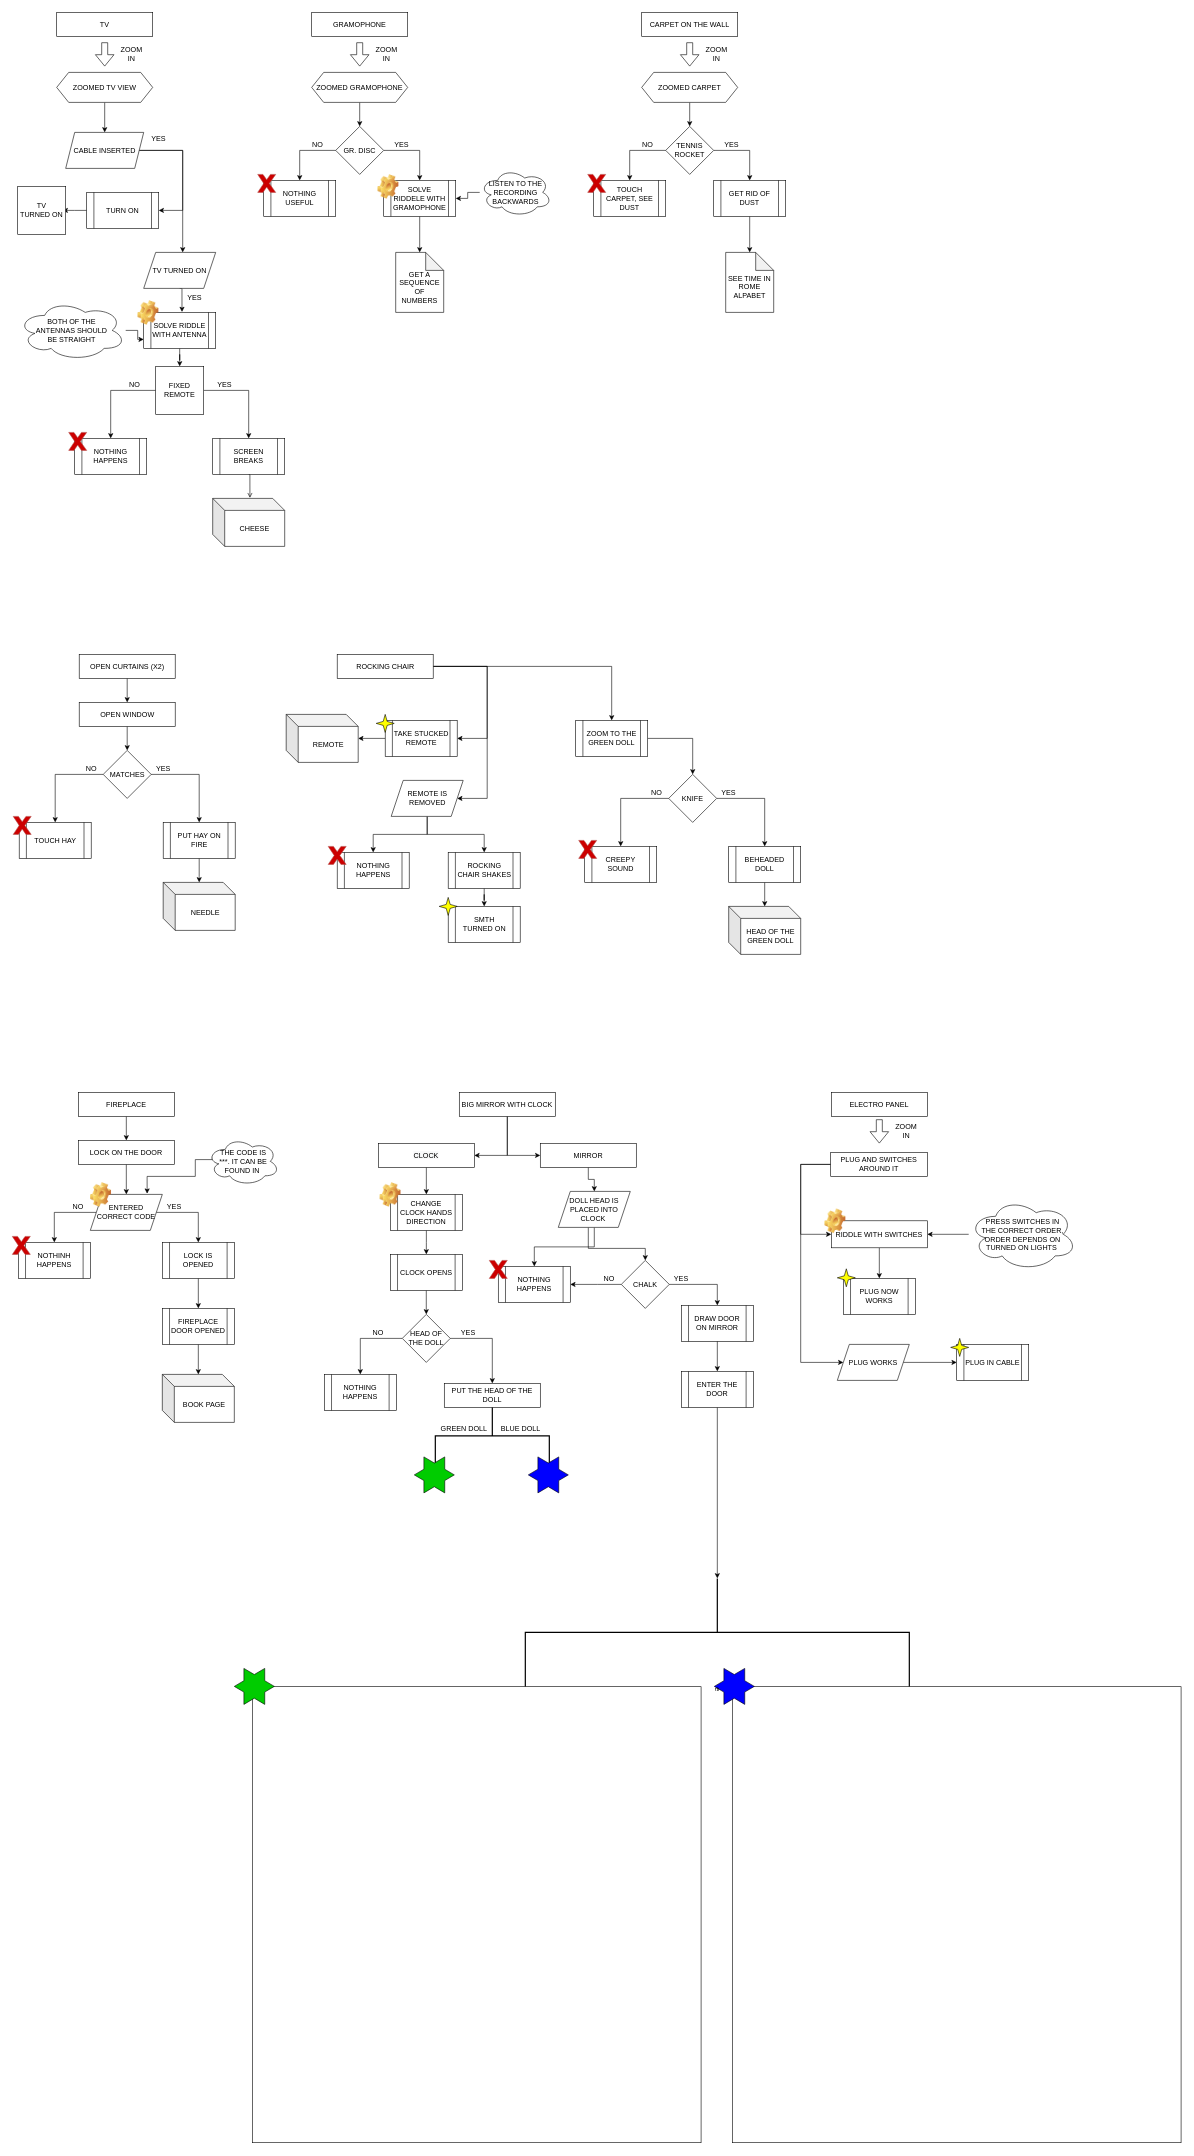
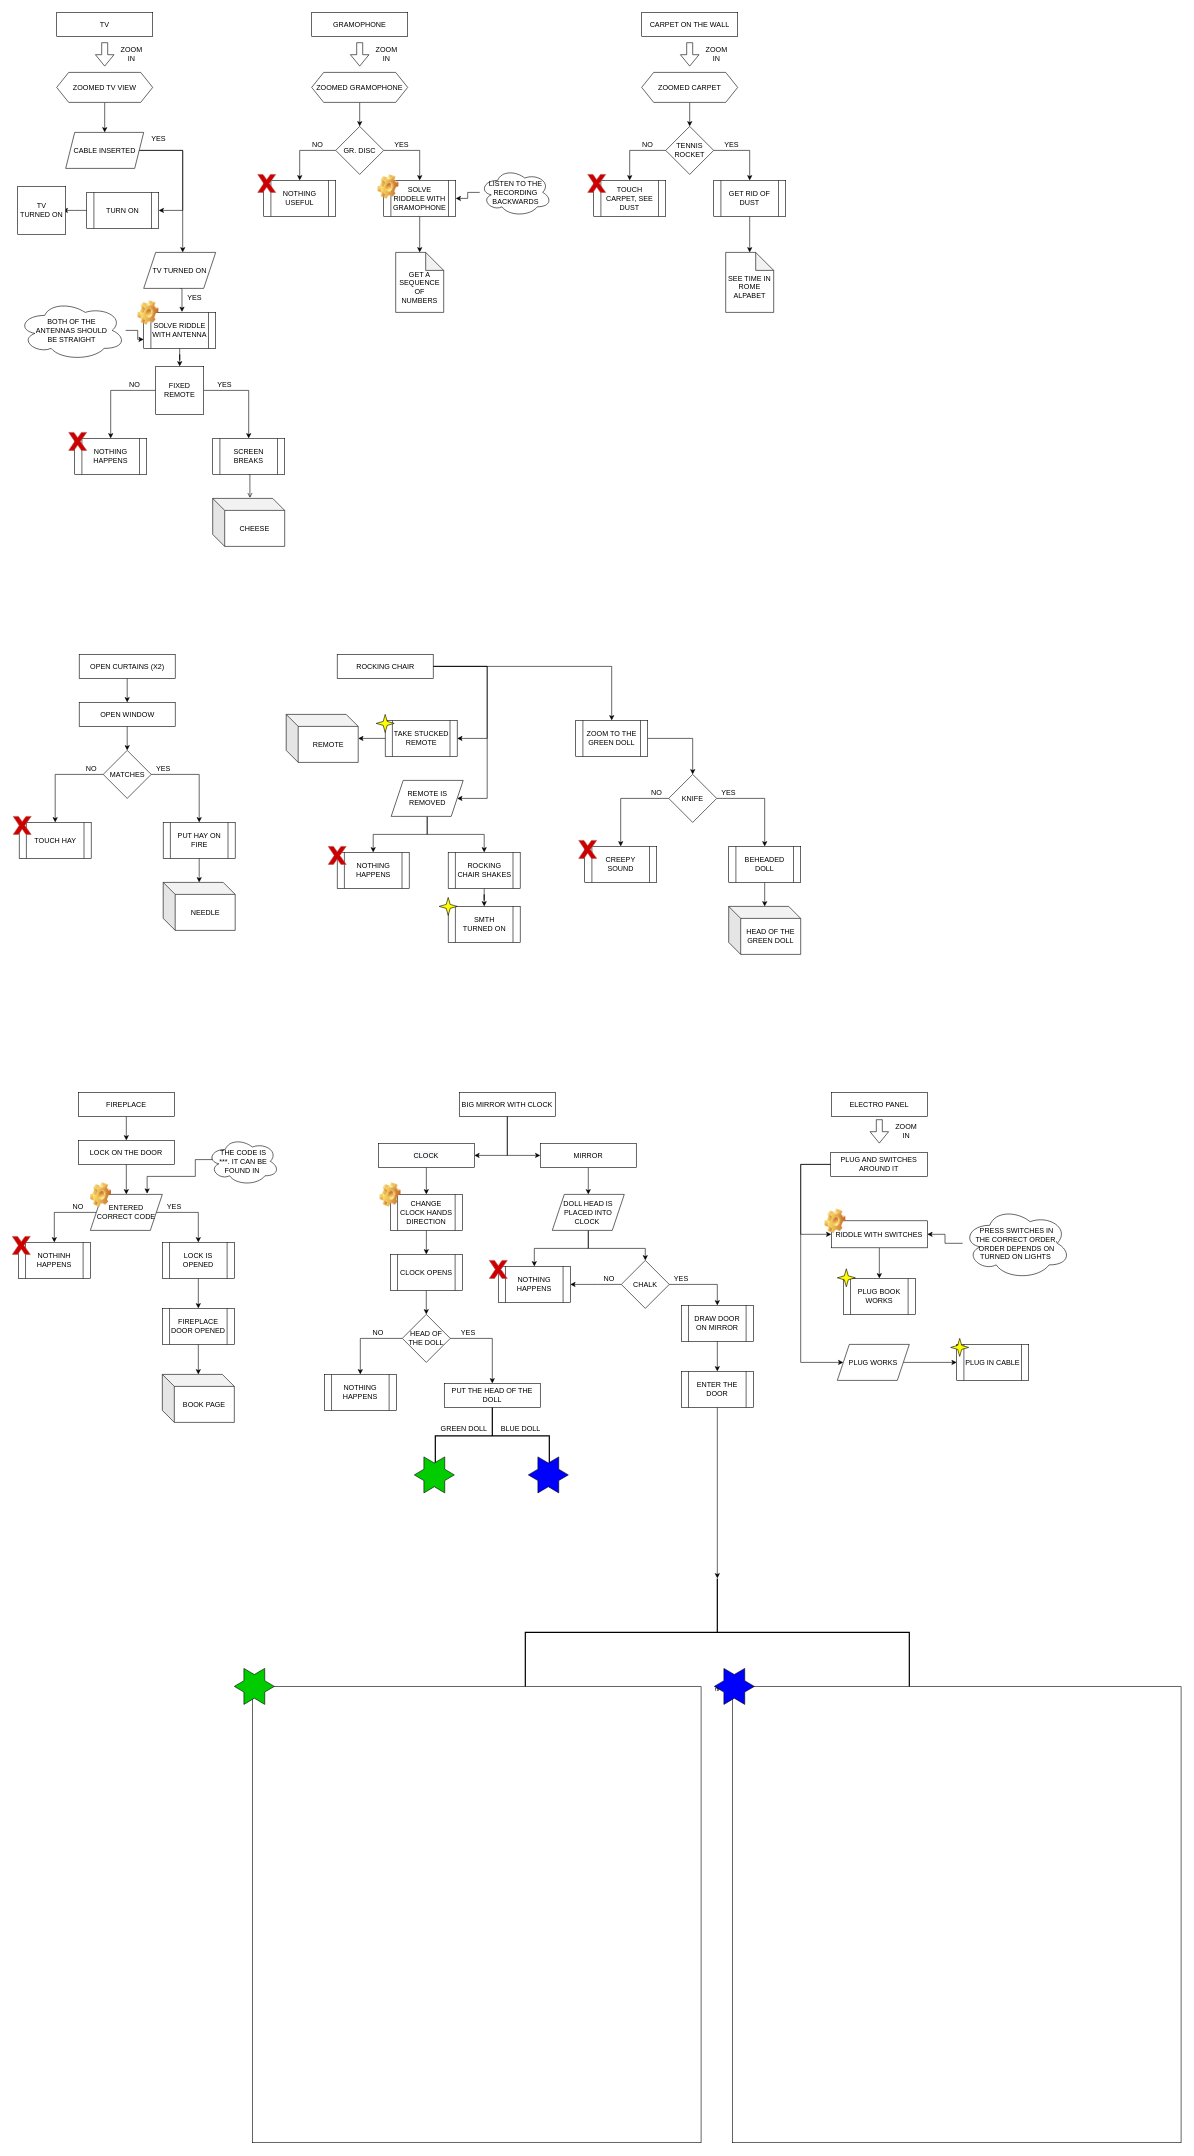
(594, 1209) -> (588, 1212)
(1023, 1234) -> (1017, 1243)
(879, 1296) -> (879, 1296)
